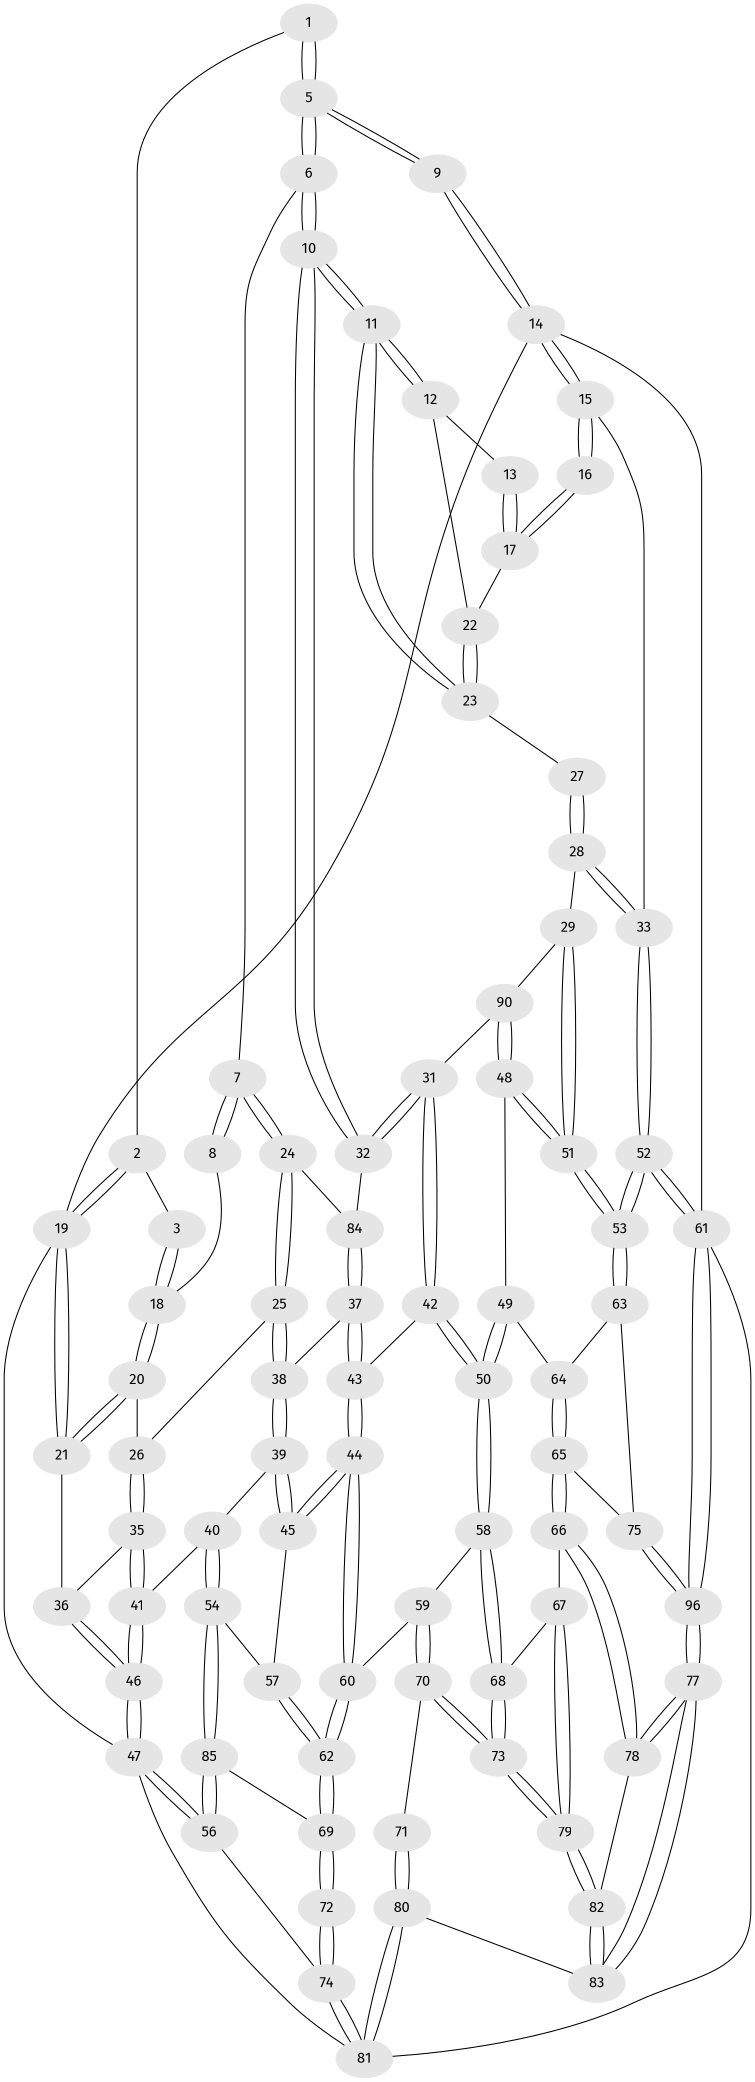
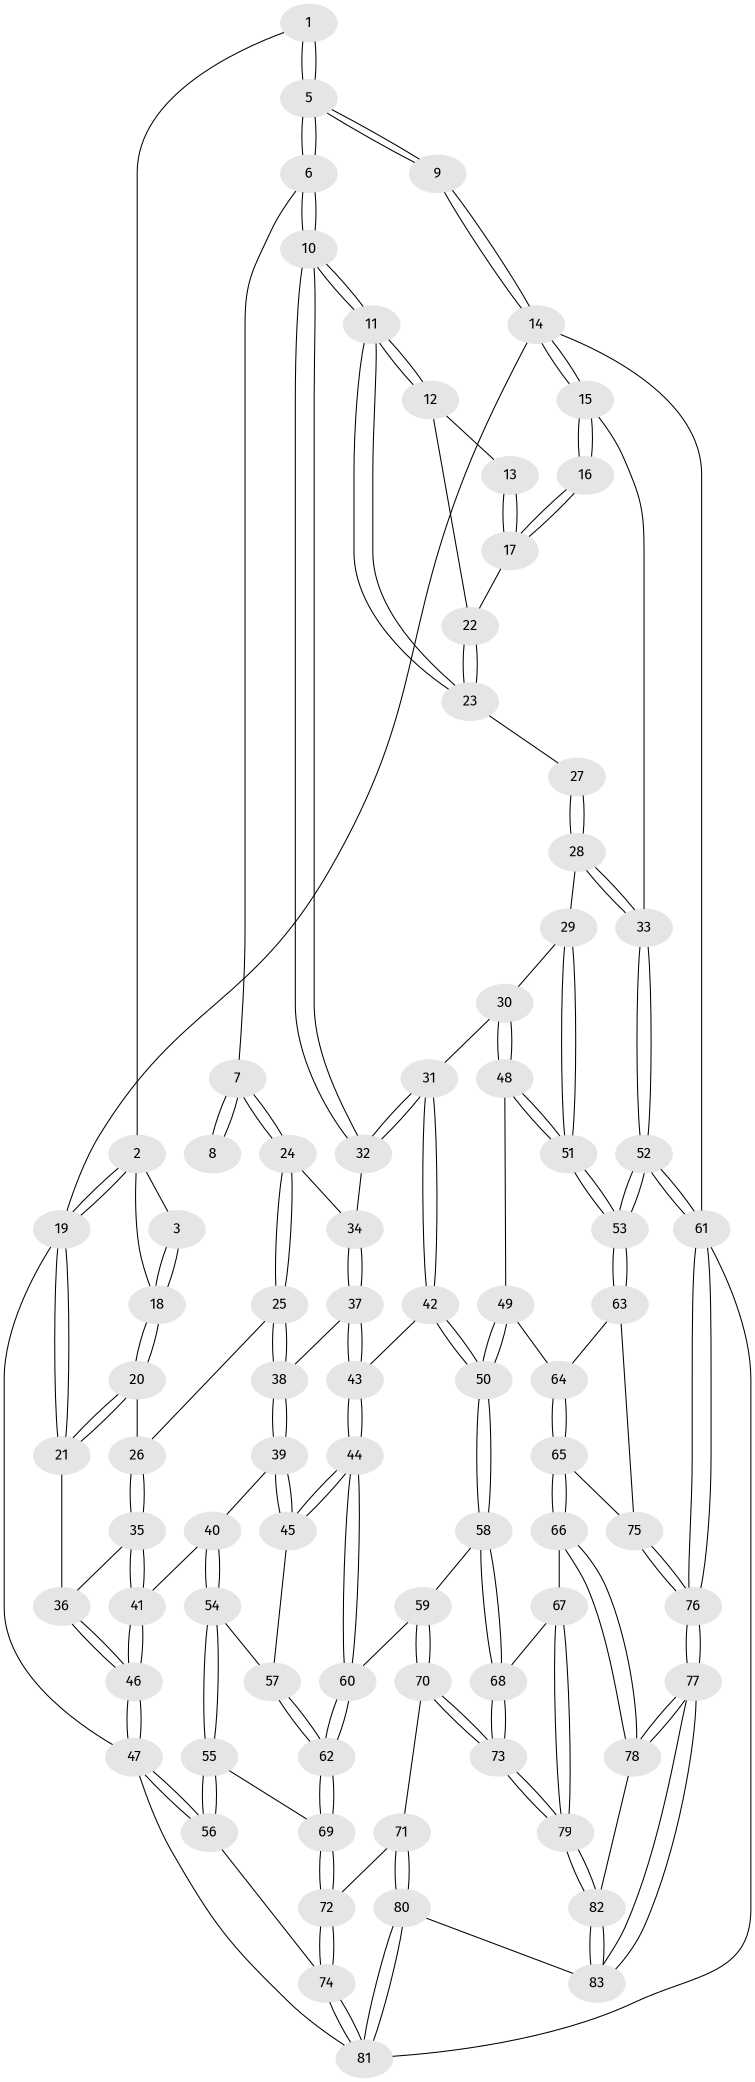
(505, 1003) -> (505, 1003)
(355, 1229) -> (355, 1229)
(218, 1239) -> (137, 1230)
(693, 1606) -> (693, 1606)
(209, 1757) -> (209, 1757)
none -> (365, 1870)
